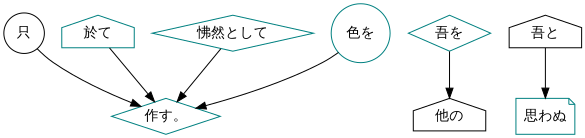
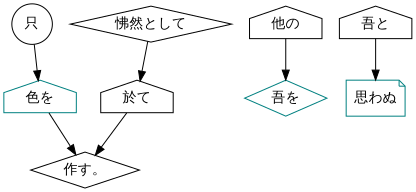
(98, 33) -> (137, 98)
(233, 33) -> (151, 24)
(361, 33) -> (40, 98)
(450, 70) -> (286, 54)
(202, 71) -> (145, 56)
(82, 80) -> (36, 58)
(166, 116) -> (85, 170)
